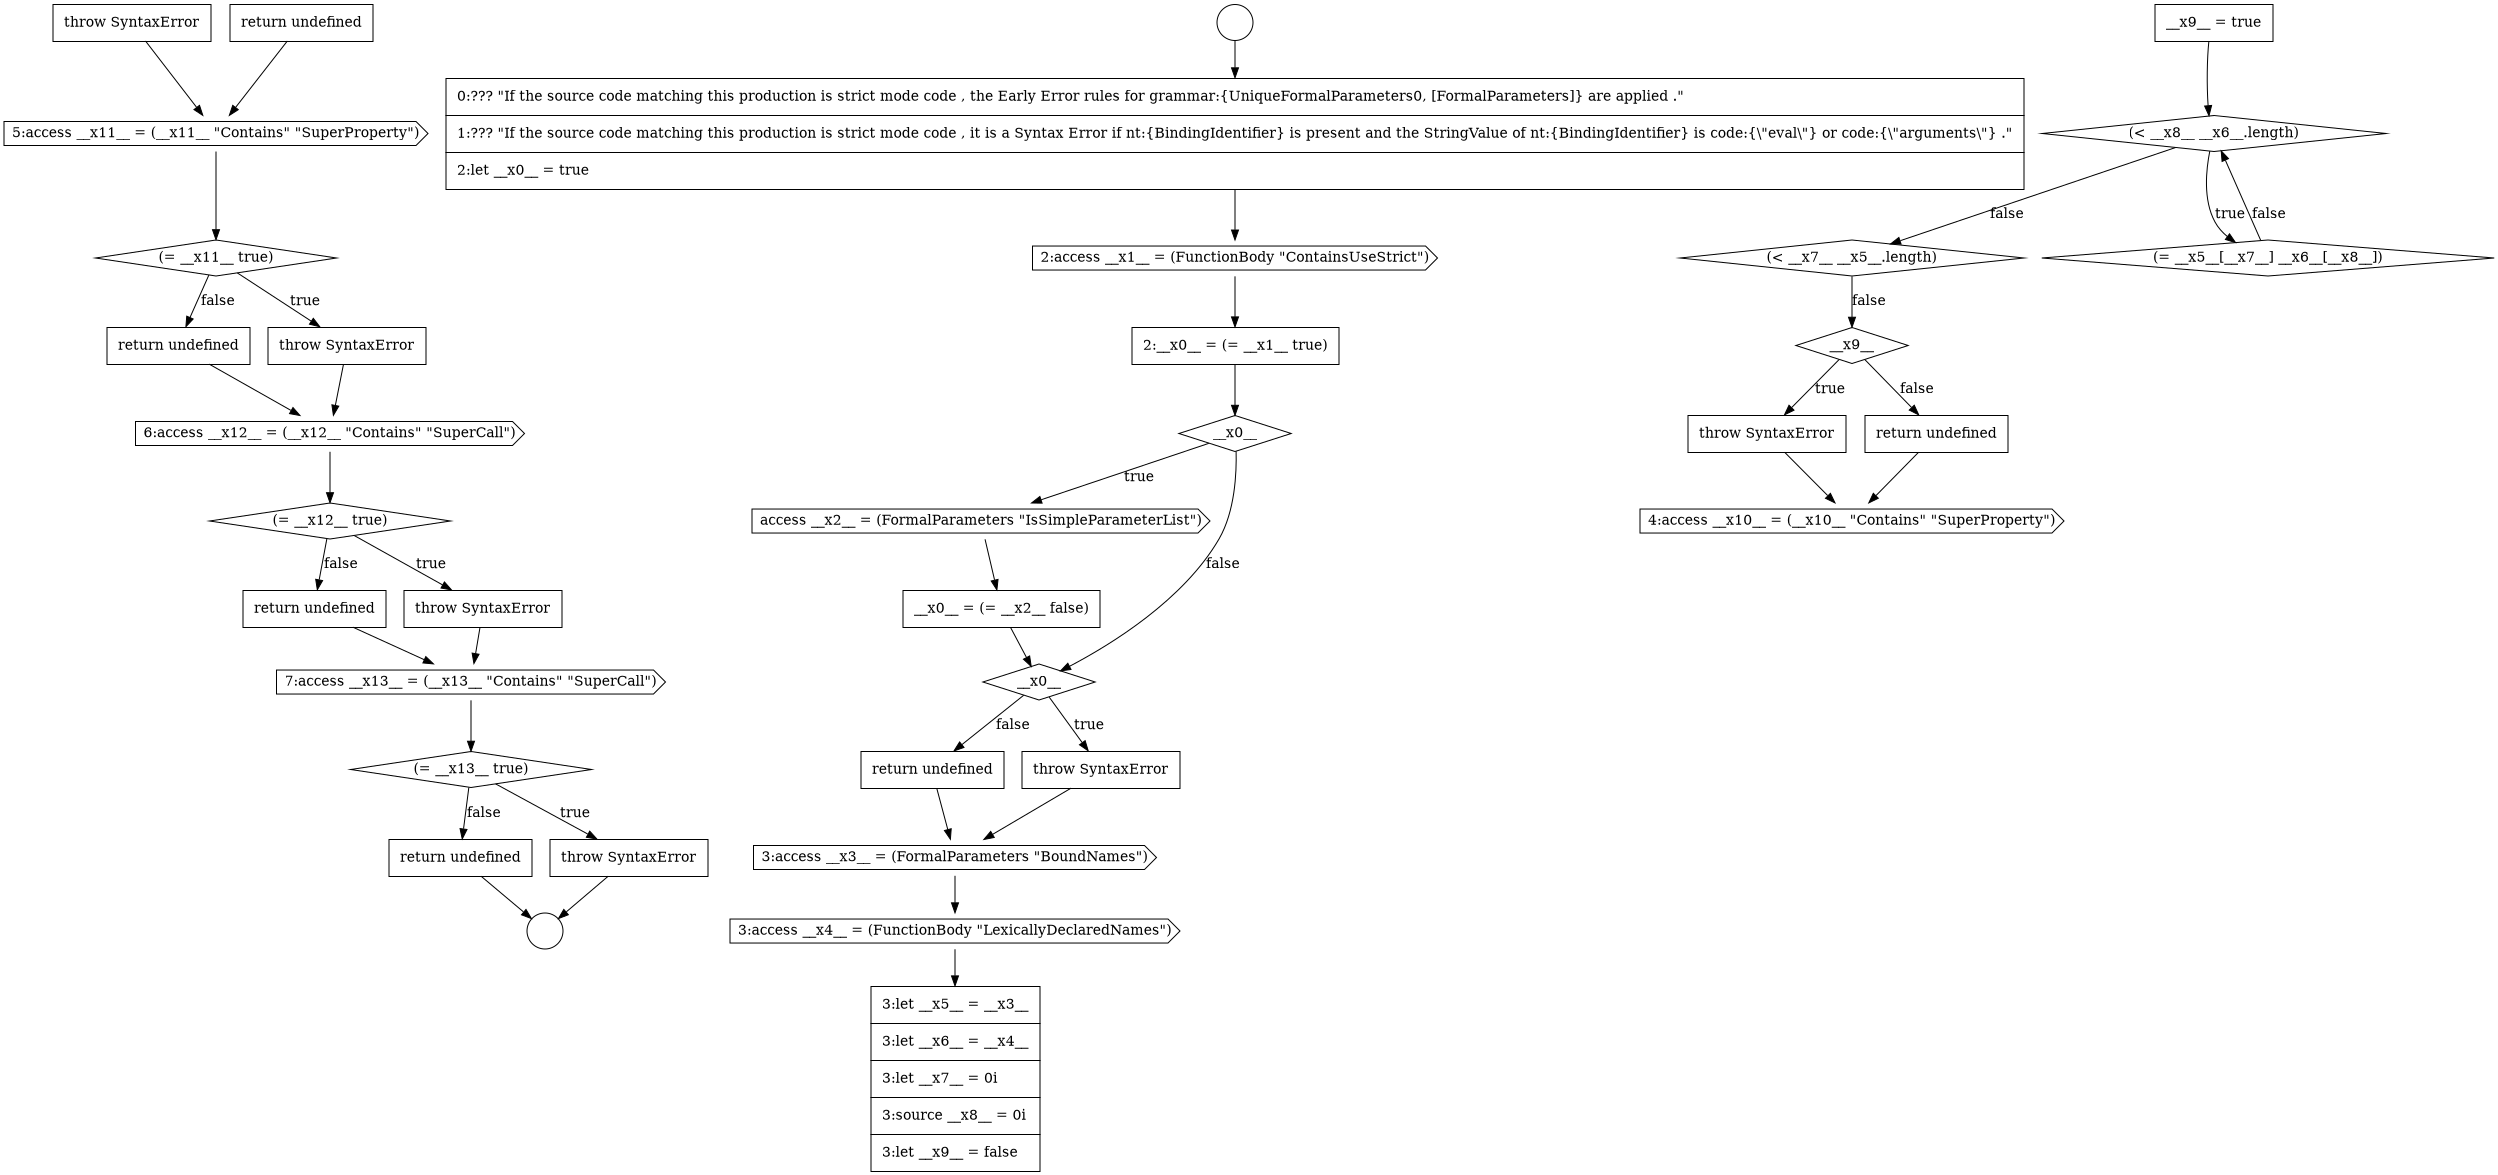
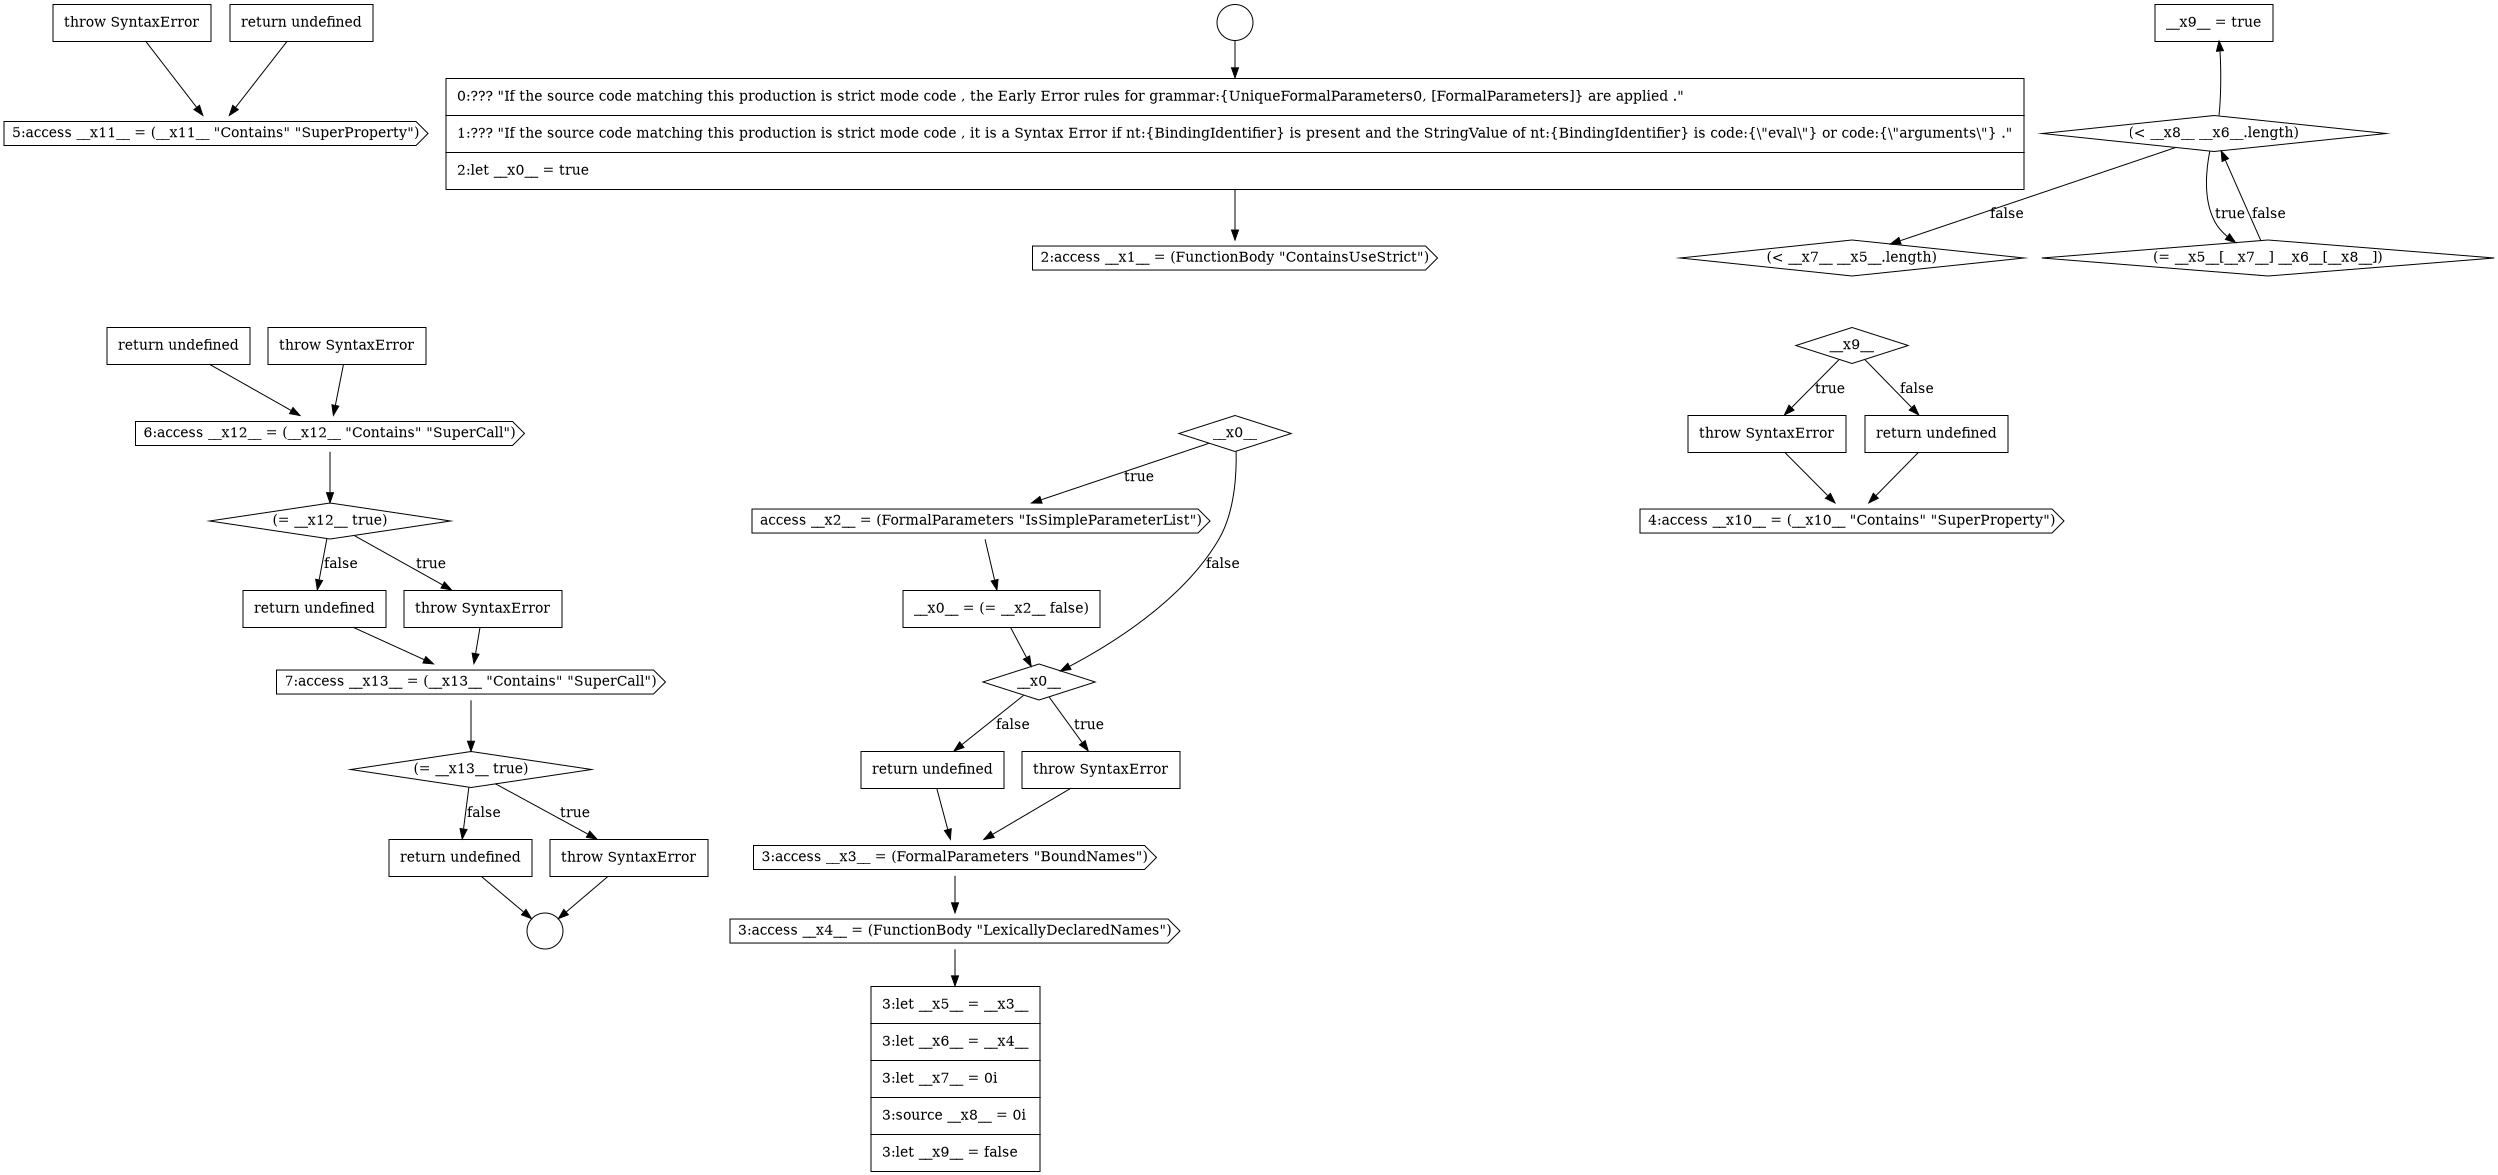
(2207, 73) -> (2221, 84)
(216, 258) -> none
(1852, 297) -> none
(1235, 346) -> none
